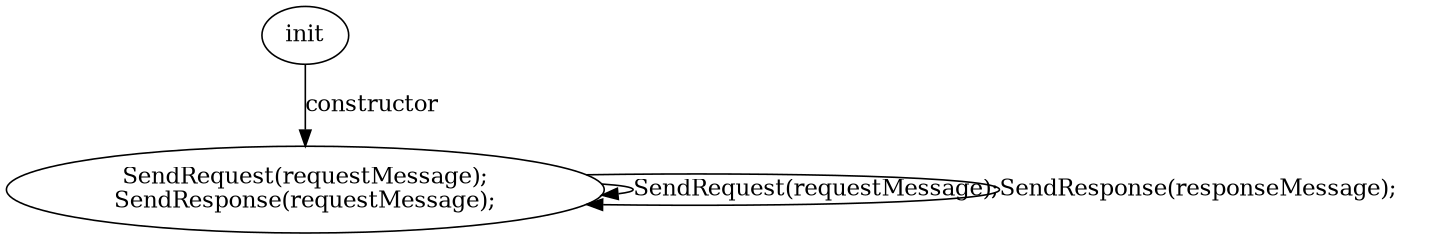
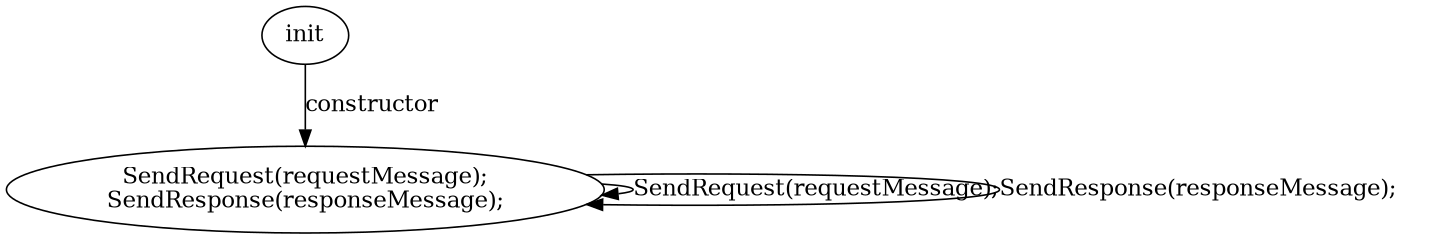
(305, 190) -> (305, 190)
